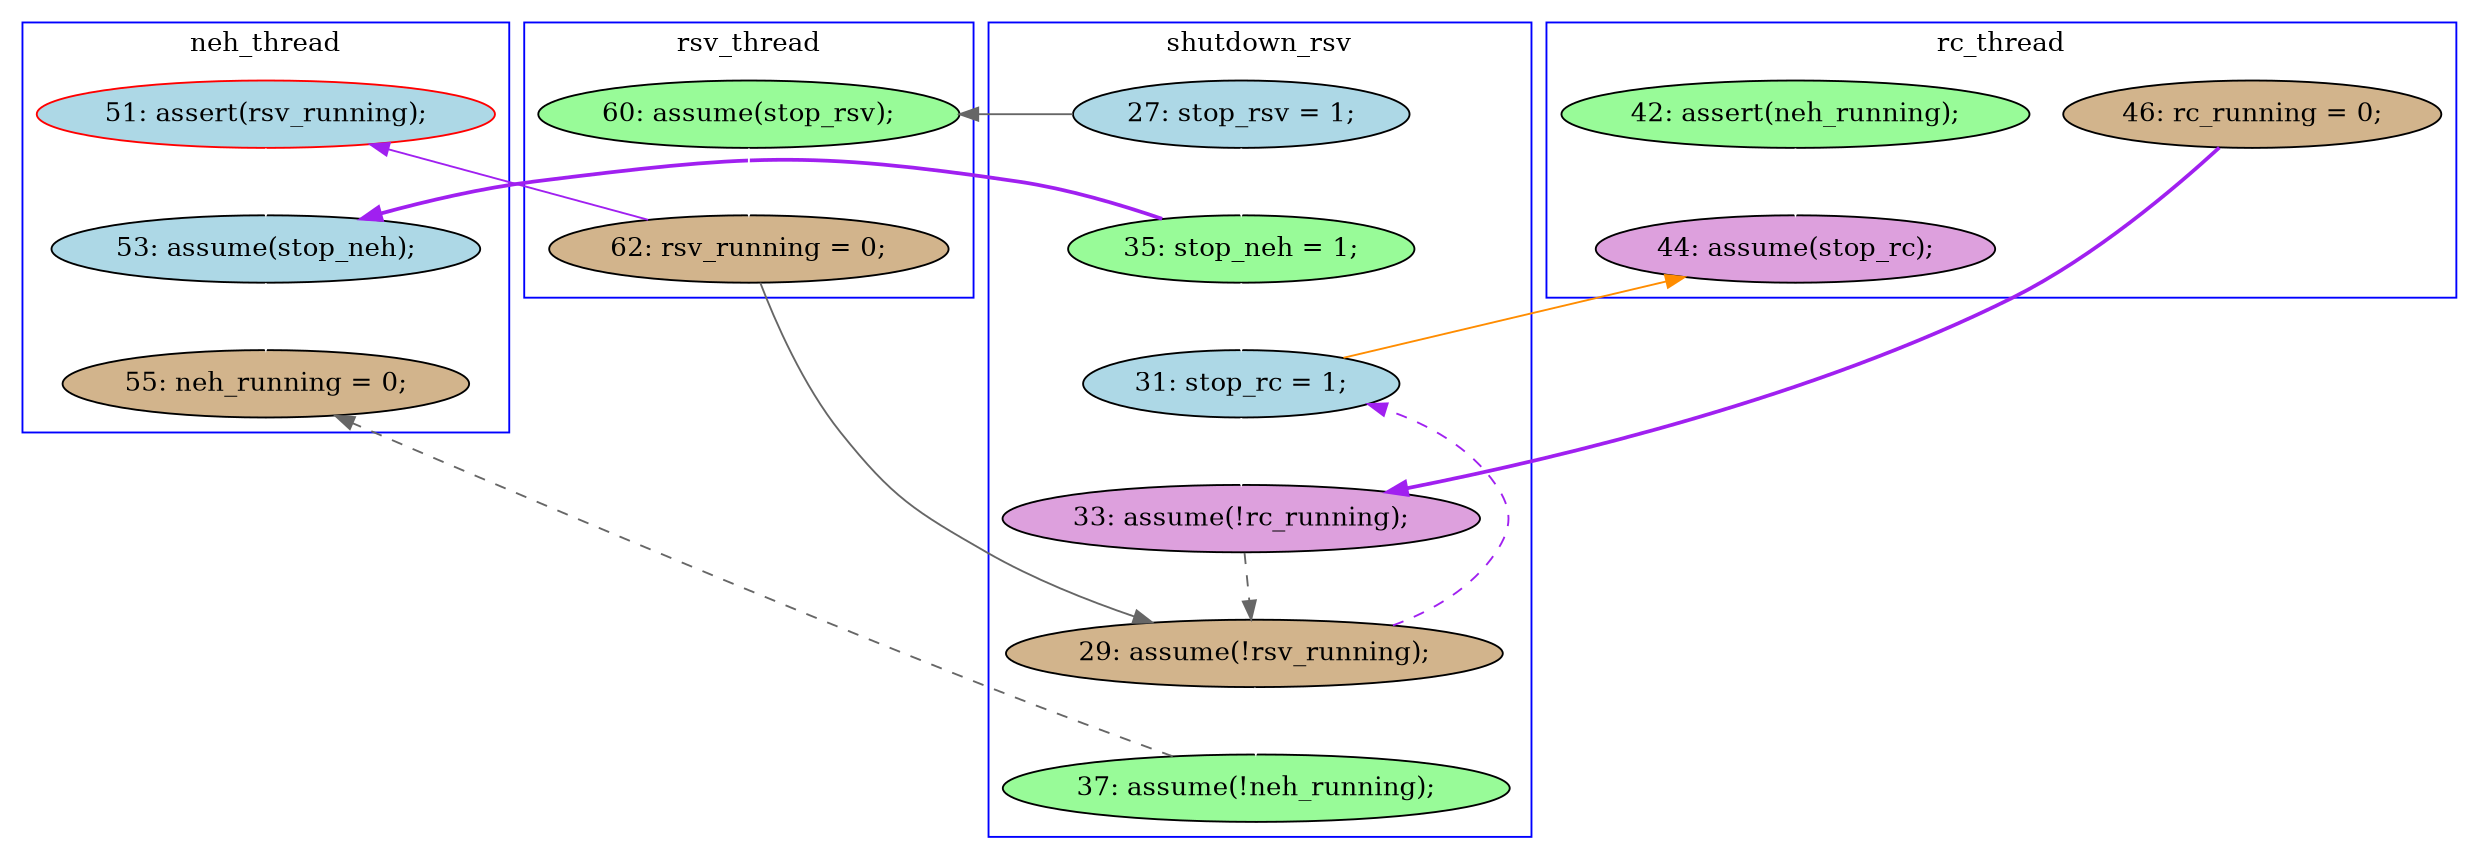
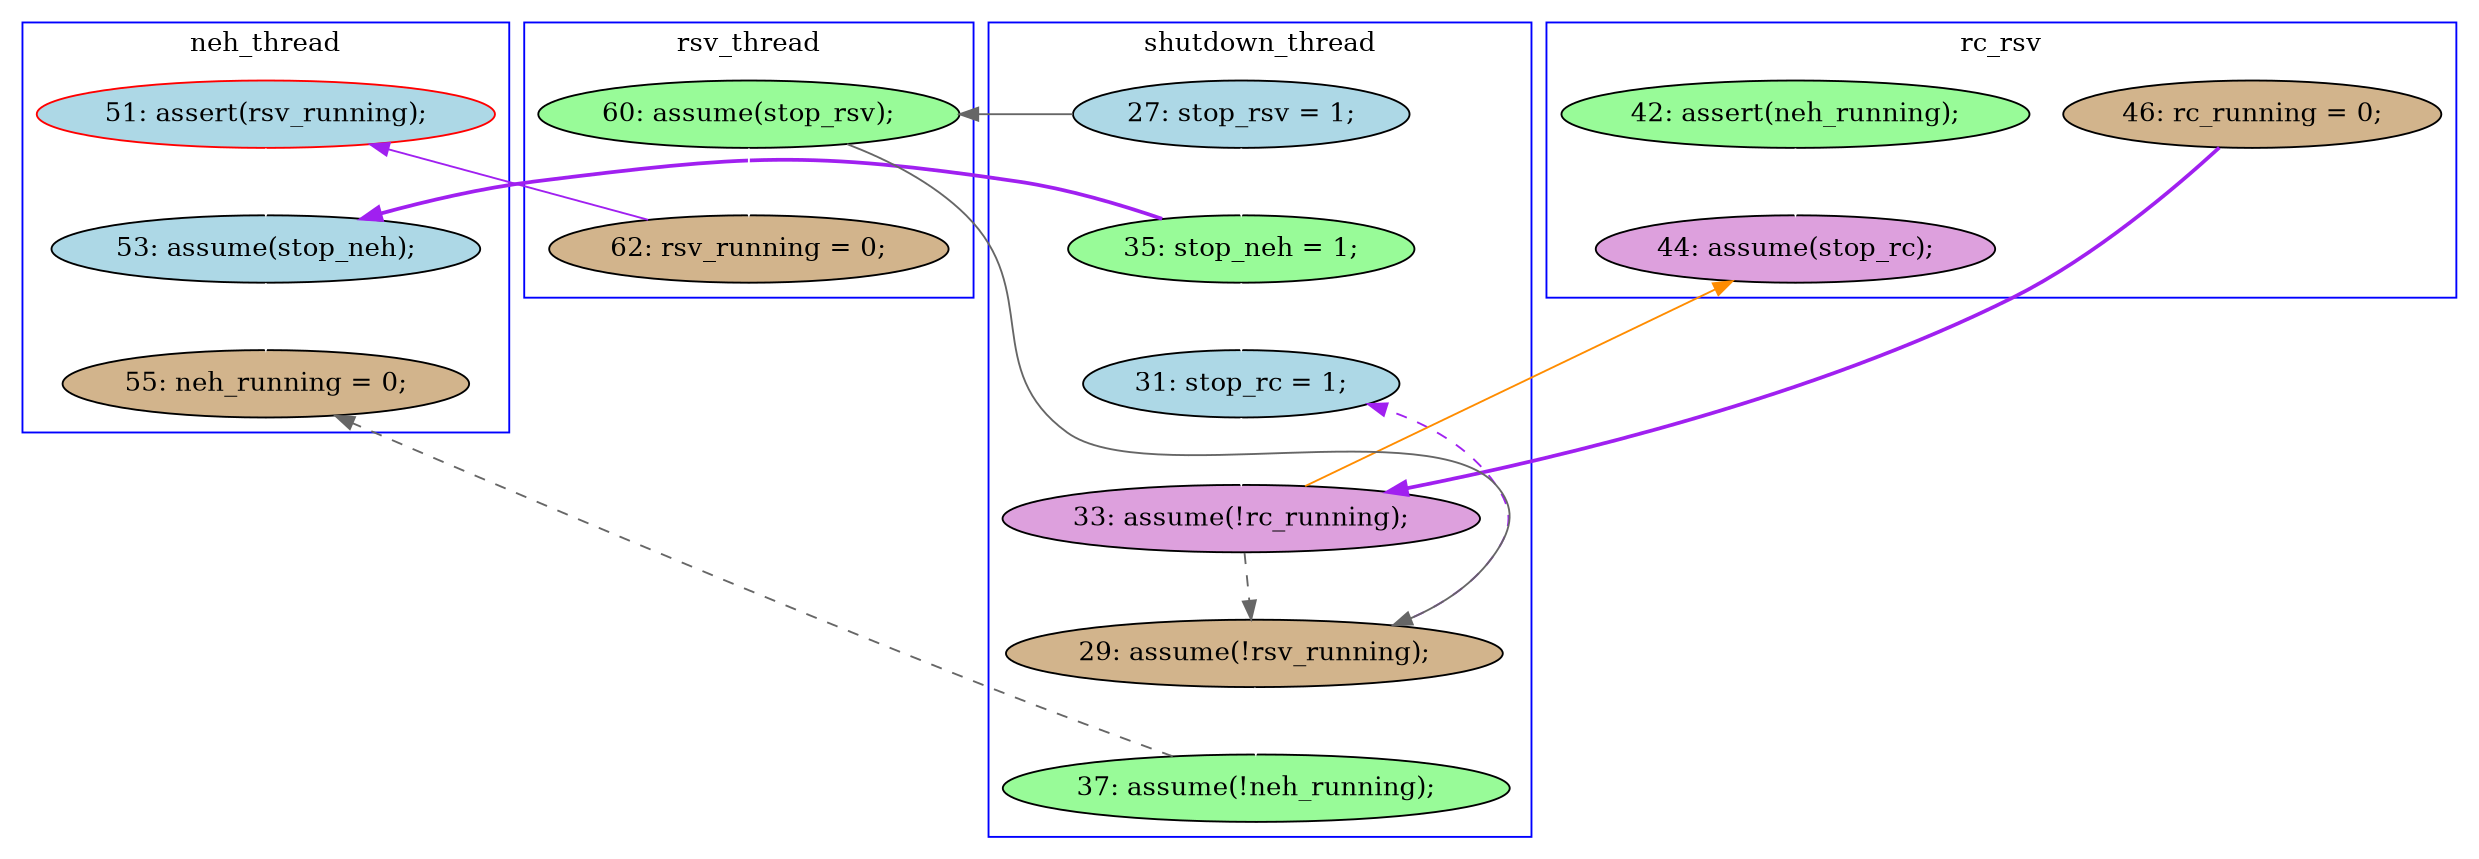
(1260, 44) -> (1260, 44)
(2001, 44) -> (2001, 44)
(1505, 320) -> (1510, 388)
(903, 498) -> (1182, 455)
